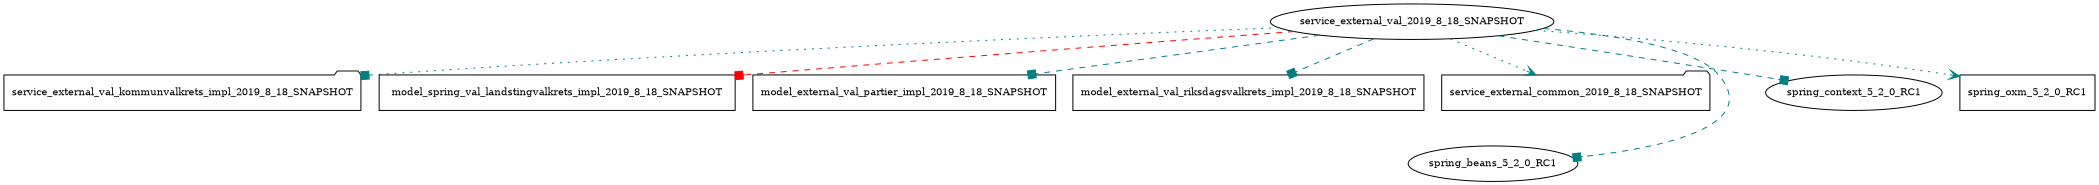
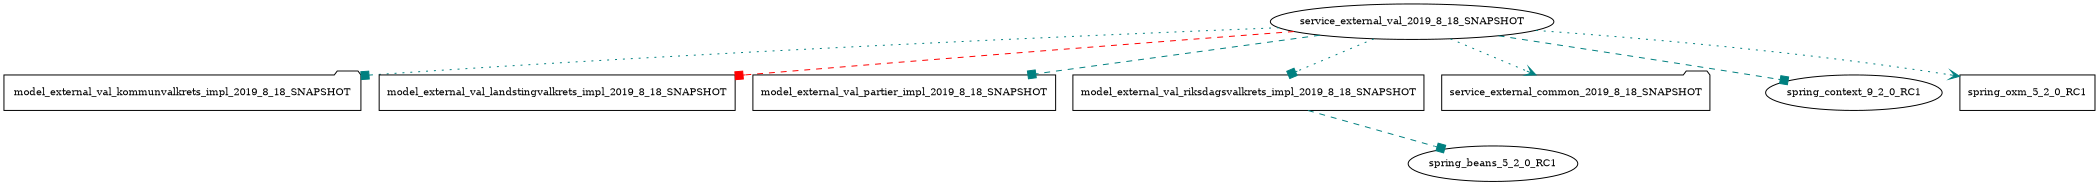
(1336, 55) -> (1336, 55)
(1721, 78) -> (1371, 128)
(182, 93) -> (182, 93)
(557, 93) -> (557, 93)
(1854, 93) -> (1854, 93)
